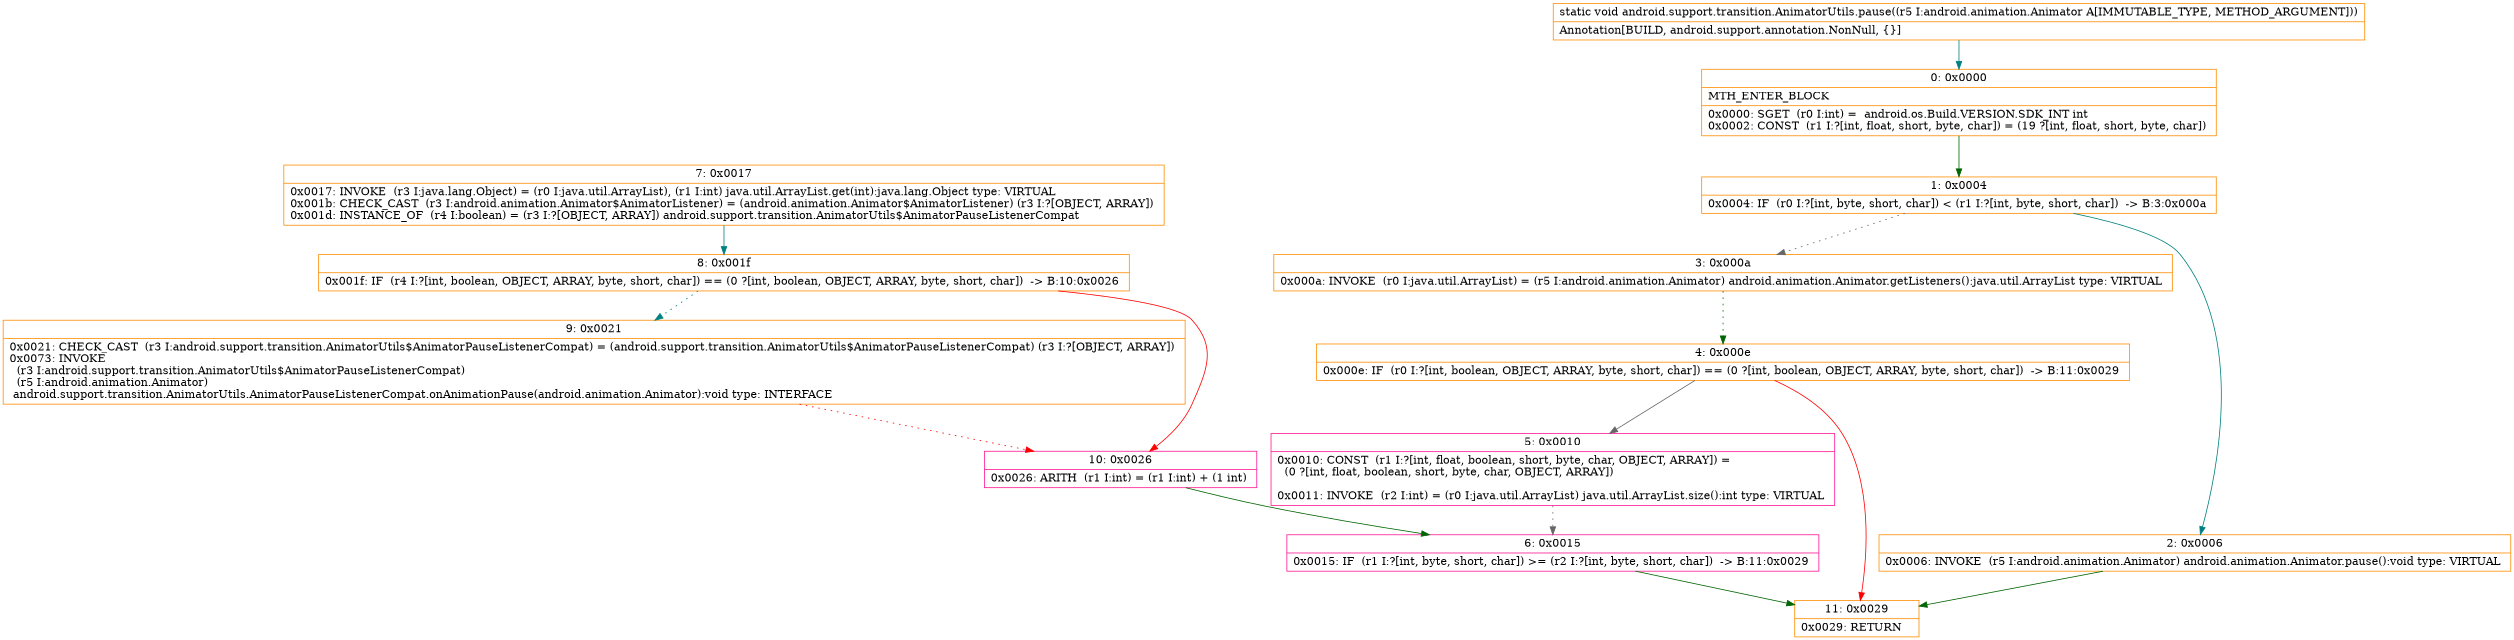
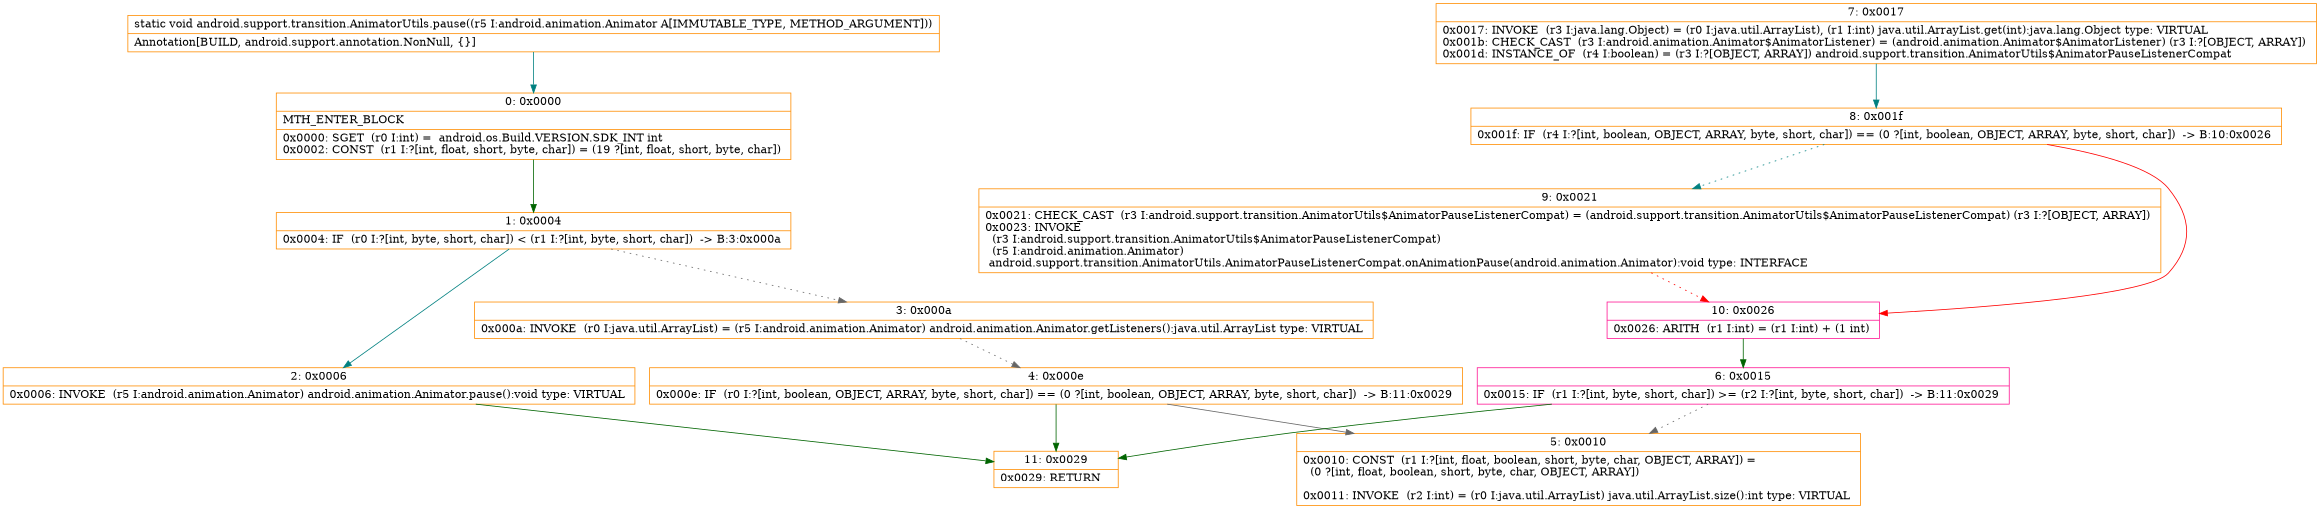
(1723, 313) -> (986, 351)
(61, 359) -> (1037, 228)
(1857, 468) -> (1056, 424)
(1553, 469) -> (1579, 469)
(1553, 516) -> (1682, 417)
